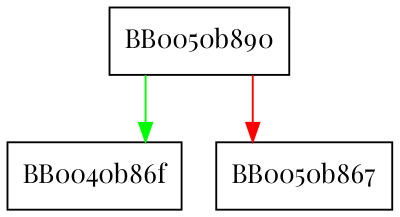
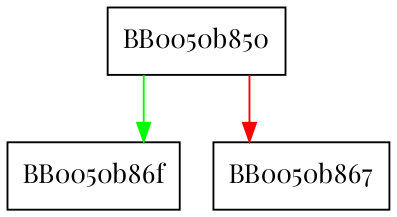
(199, 41) -> (197, 41)
(95, 176) -> (94, 176)
